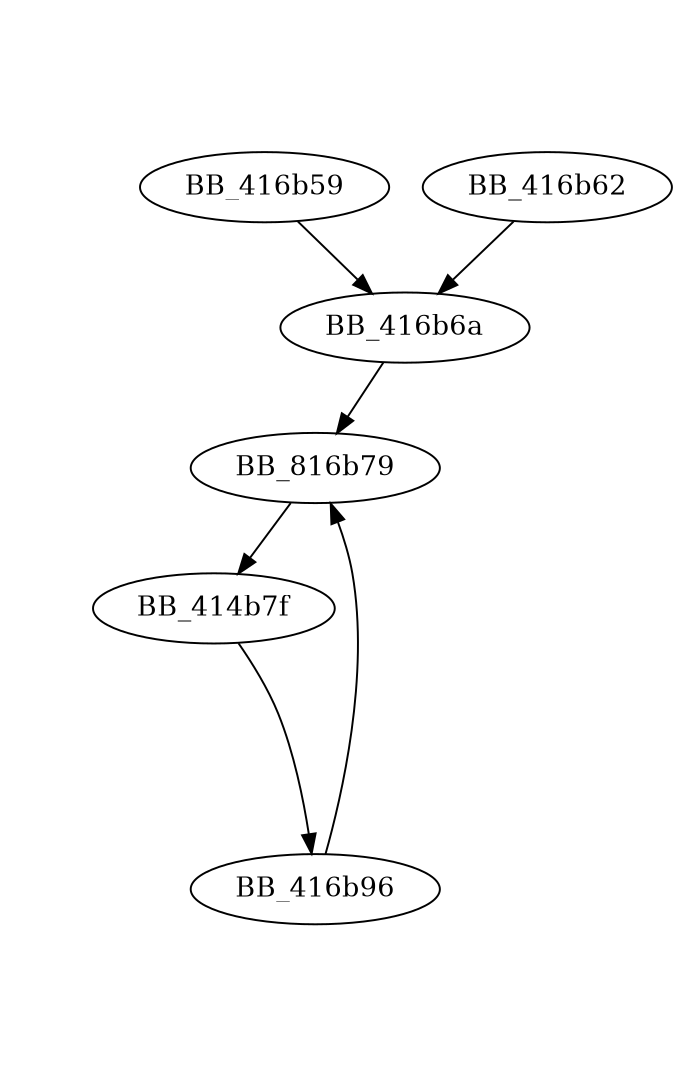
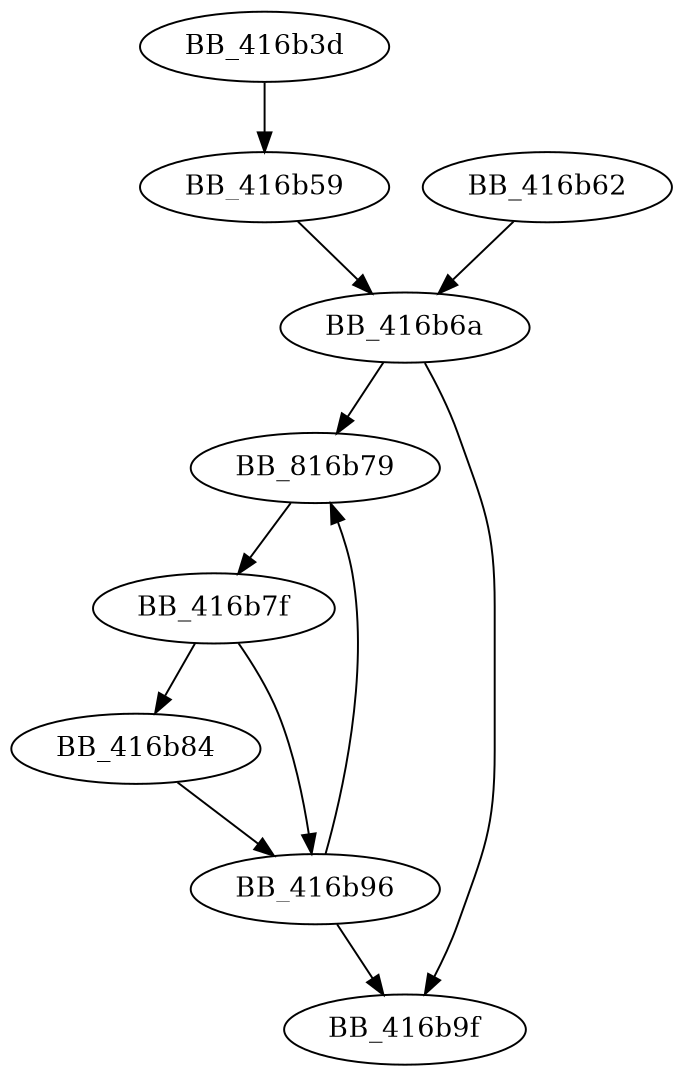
none -> (265, 47)
(214, 608) -> (214, 608)
none -> (136, 749)
none -> (405, 1030)
